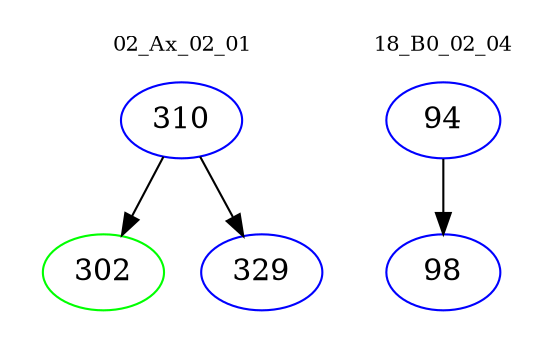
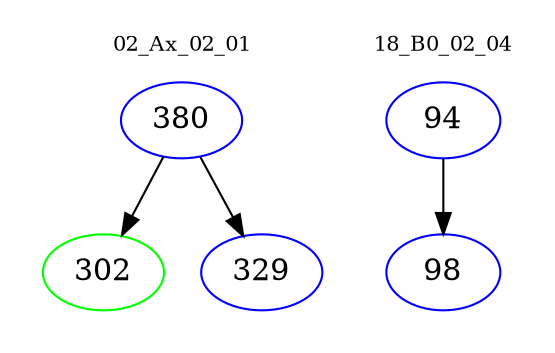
(182, 120) -> (182, 120)
